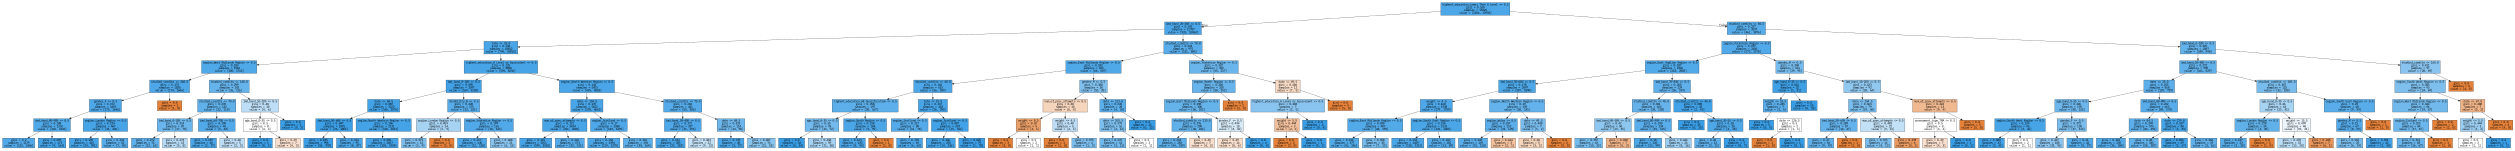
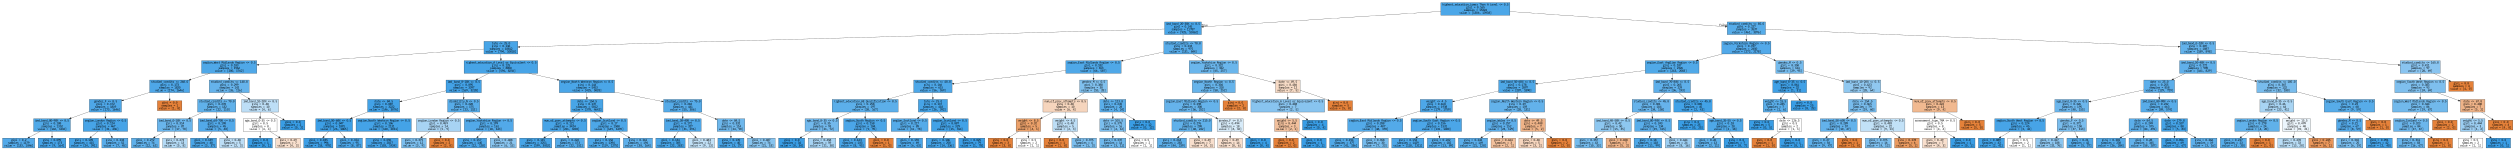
none -> (1782, 115)
(1533, 125) -> (1533, 125)
(2159, 134) -> (2144, 134)
(1648, 143) -> (1648, 143)
